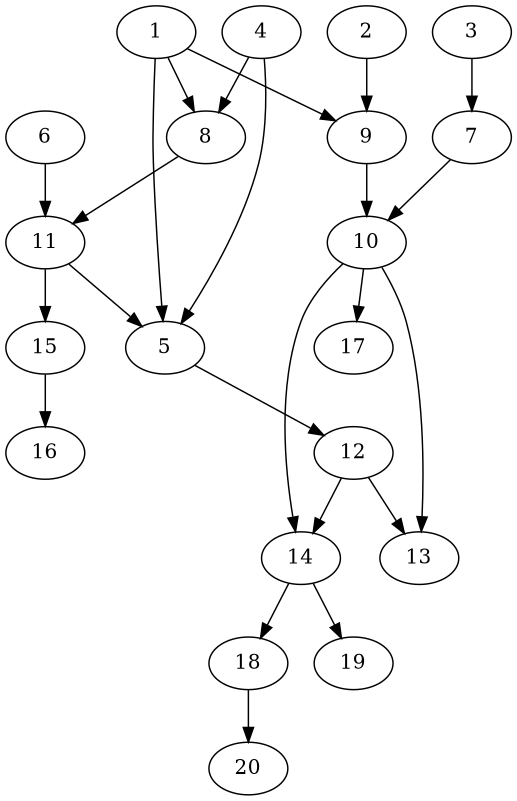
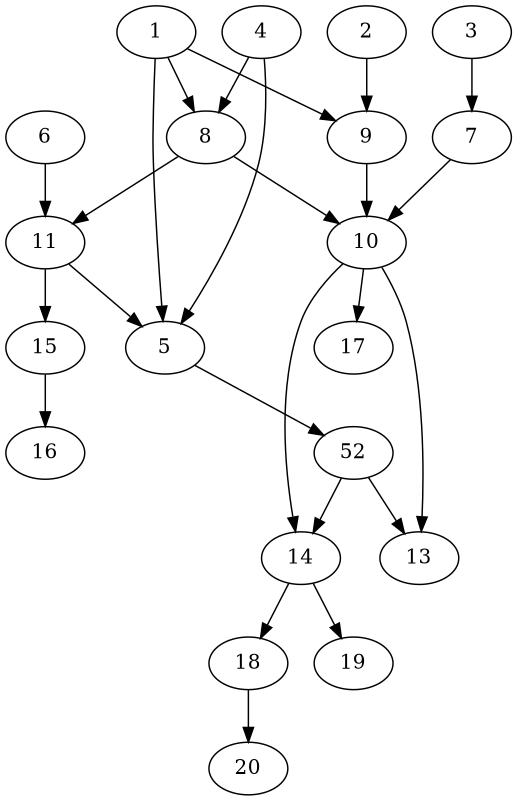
none -> (280, 186)
(354, 453) -> (354, 453)
